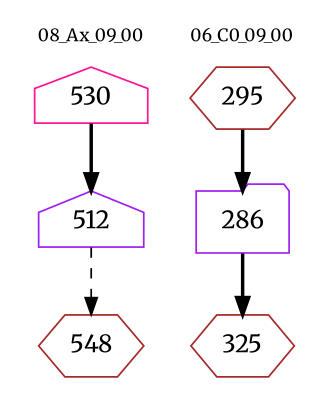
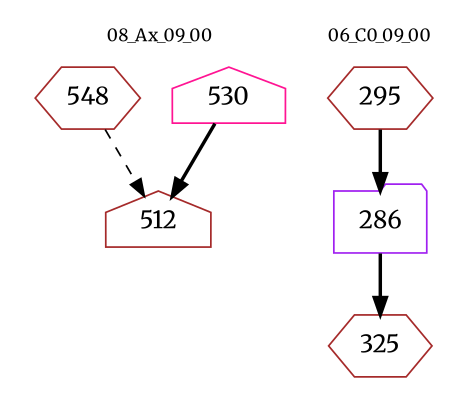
(91, 222) -> (158, 222)
(91, 272) -> (120, 155)
